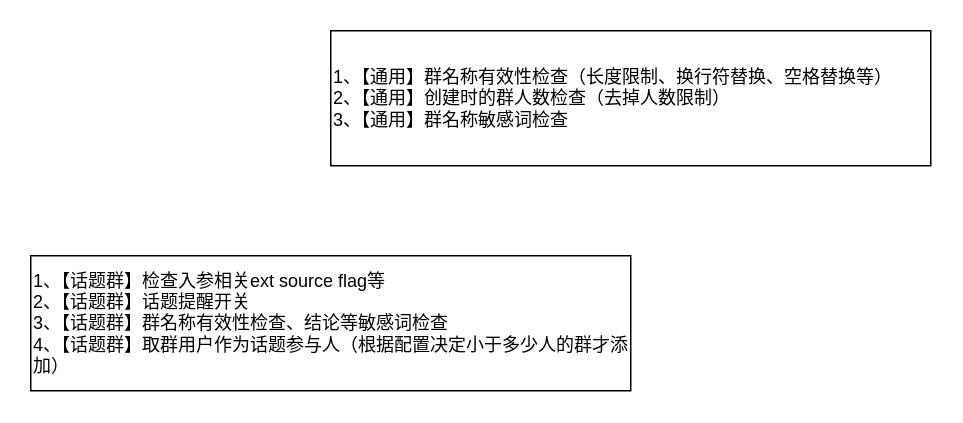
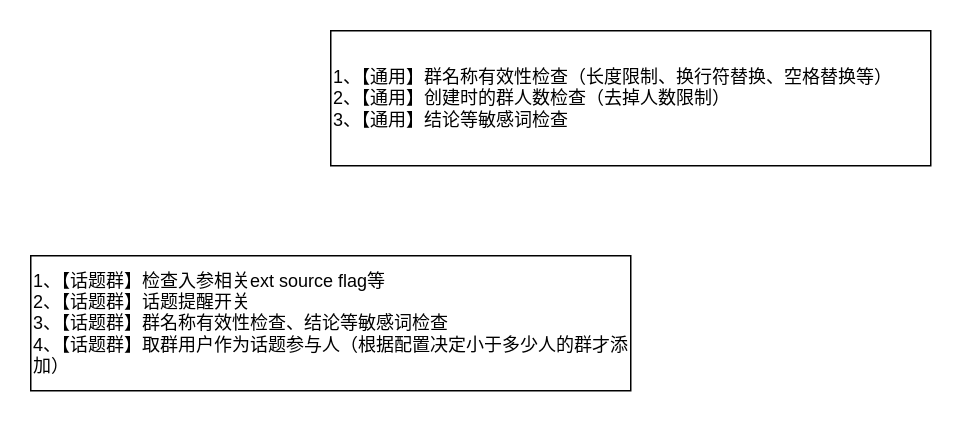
(618, 98) -> (618, 98)
